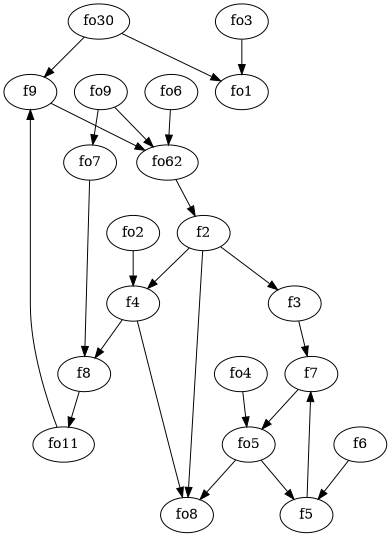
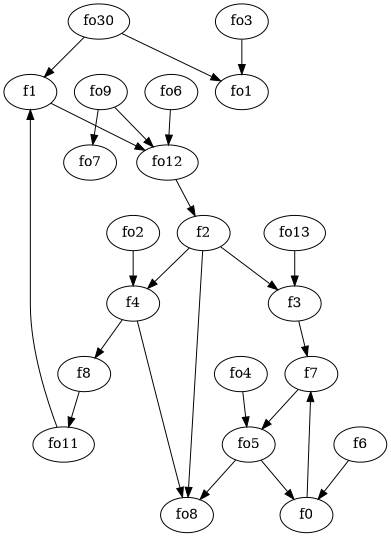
(30, 92) -> (30, 92)
(167, 163) -> (167, 163)
none -> (295, 233)
(87, 263) -> none
(306, 515) -> (306, 515)
